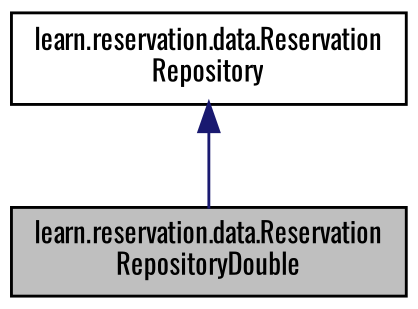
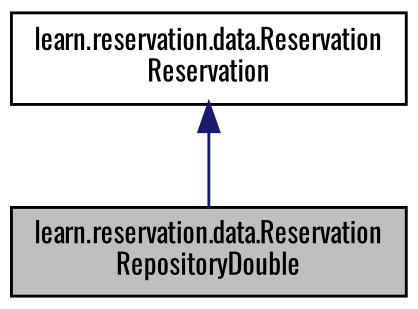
(209, 59) -> (209, 59)
